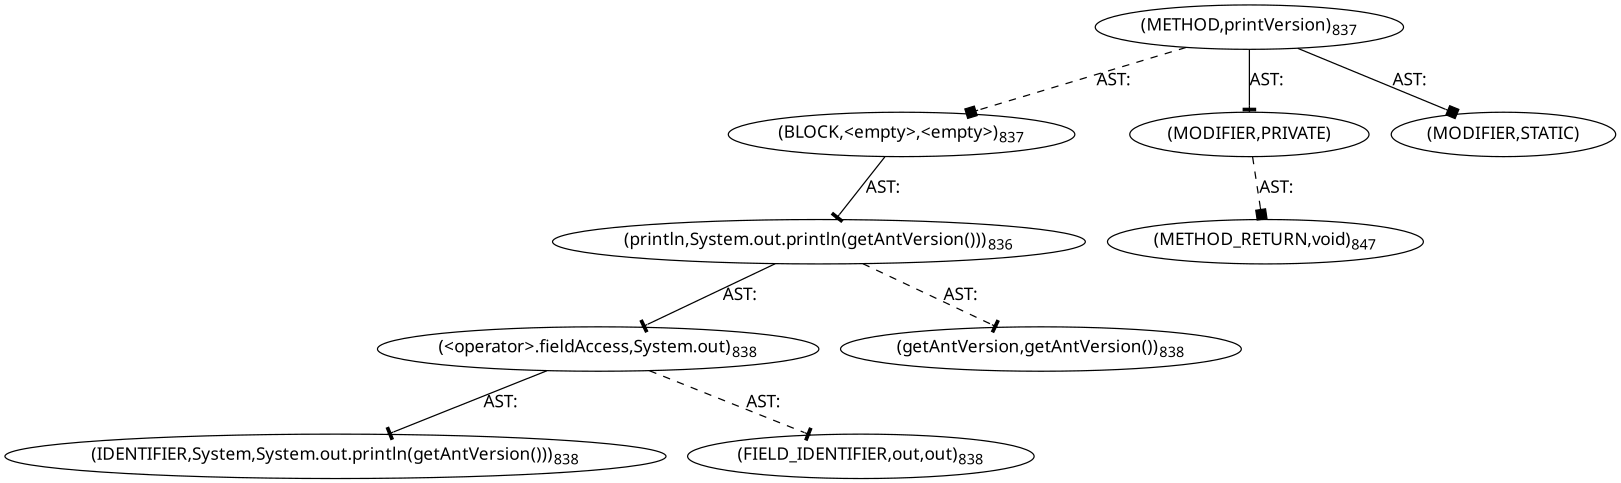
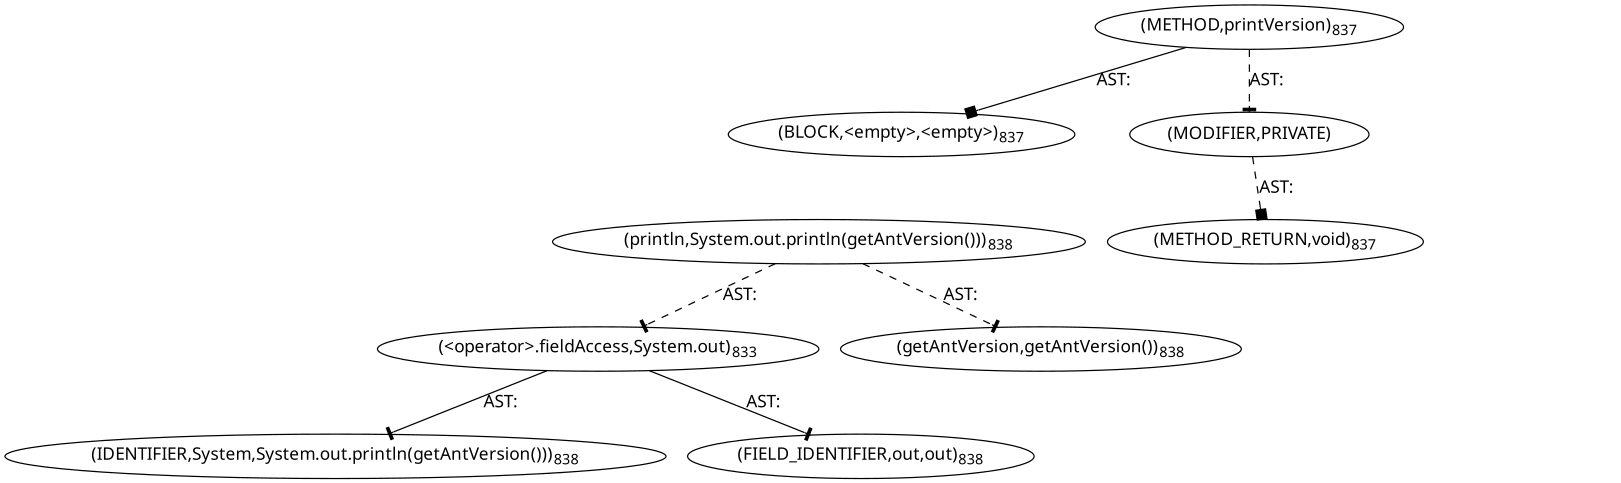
(1249, 78) -> (1249, 78)
(1082, 79) -> (1082, 79)
(1503, 134) -> none
(862, 186) -> none
(1001, 240) -> (1001, 240)
(1364, 240) -> (1364, 240)
(712, 294) -> (712, 294)
(745, 347) -> (745, 347)
(727, 402) -> (727, 402)
